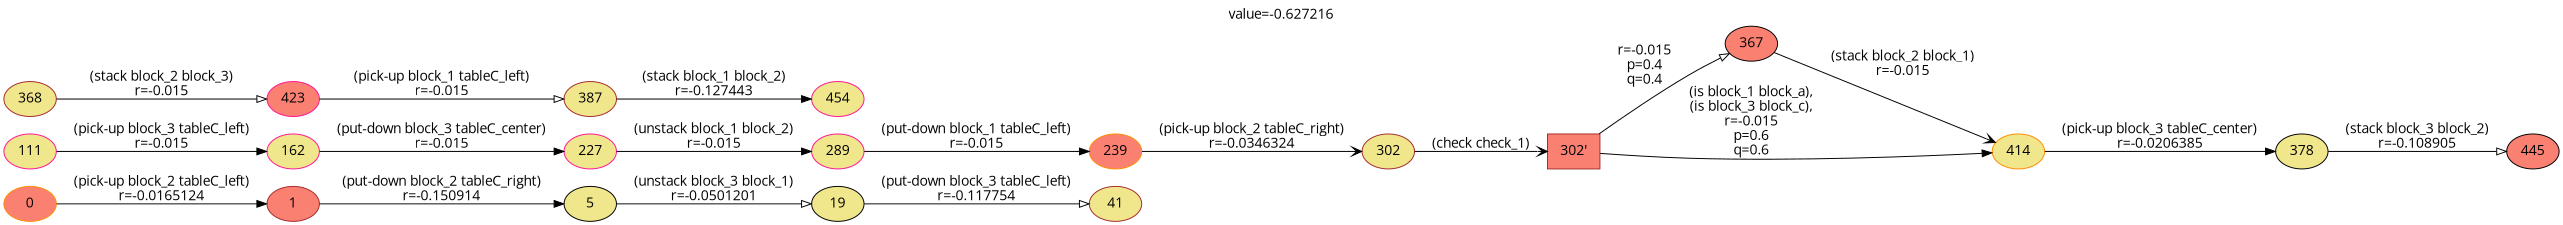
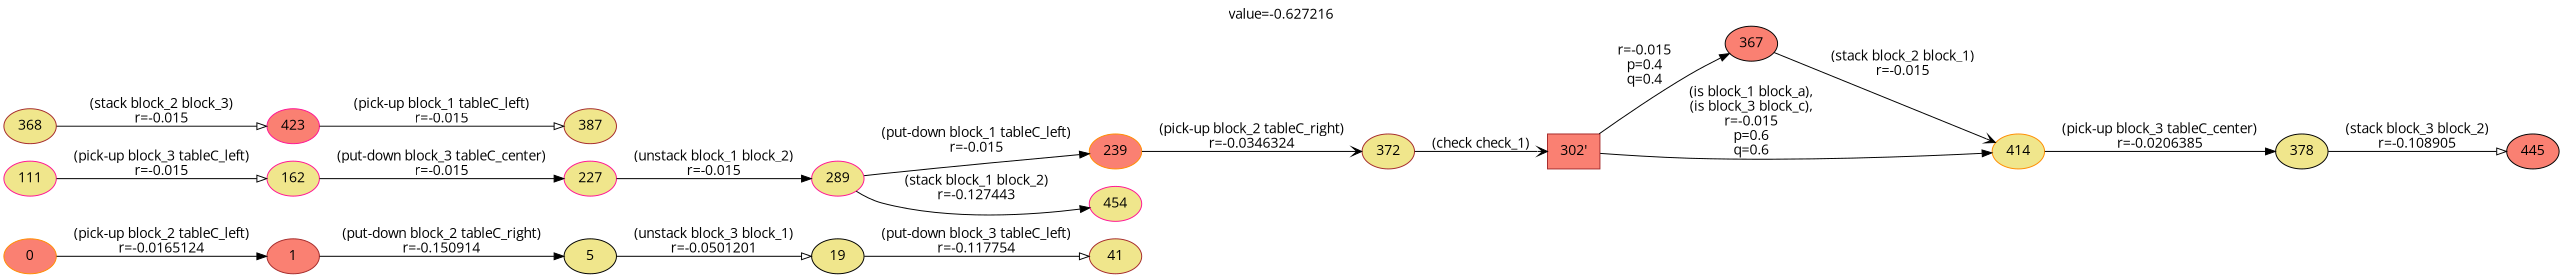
(1658, 94) -> (1658, 94)
(709, 99) -> (966, 215)
(157, 151) -> (157, 179)
(1388, 151) -> (1388, 151)
